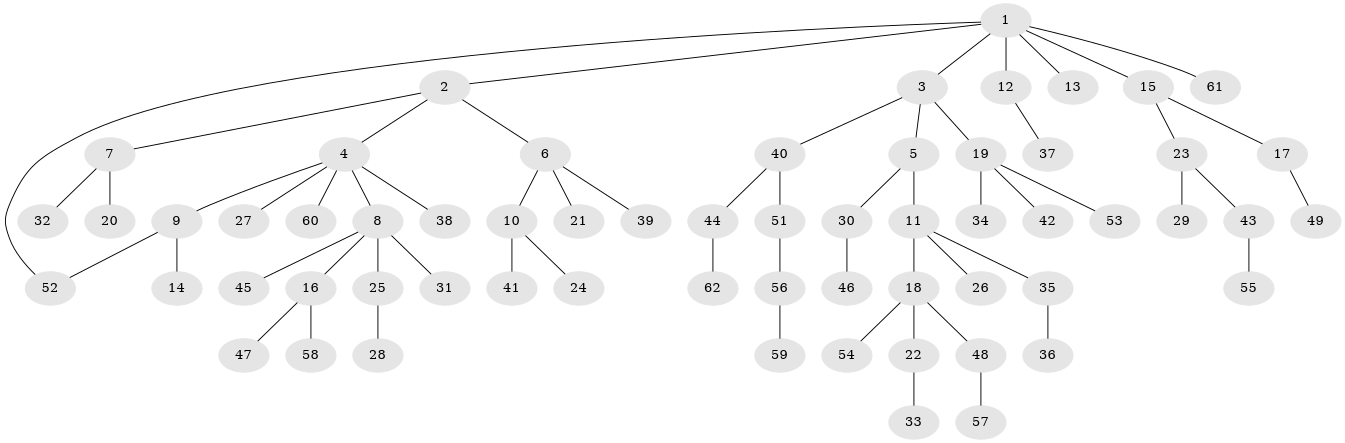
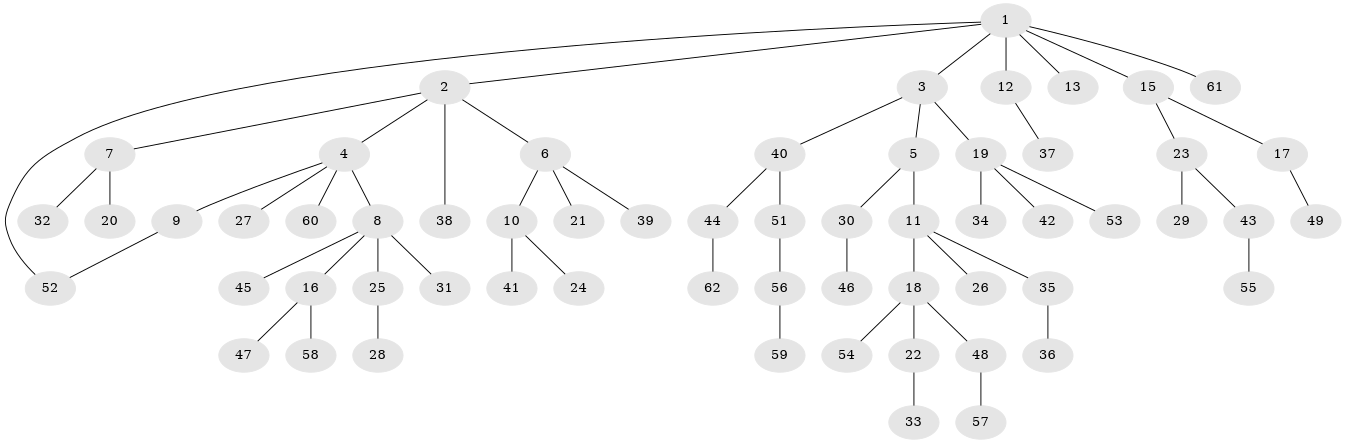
(395, 188) -> (445, 154)
(177, 288) -> none
